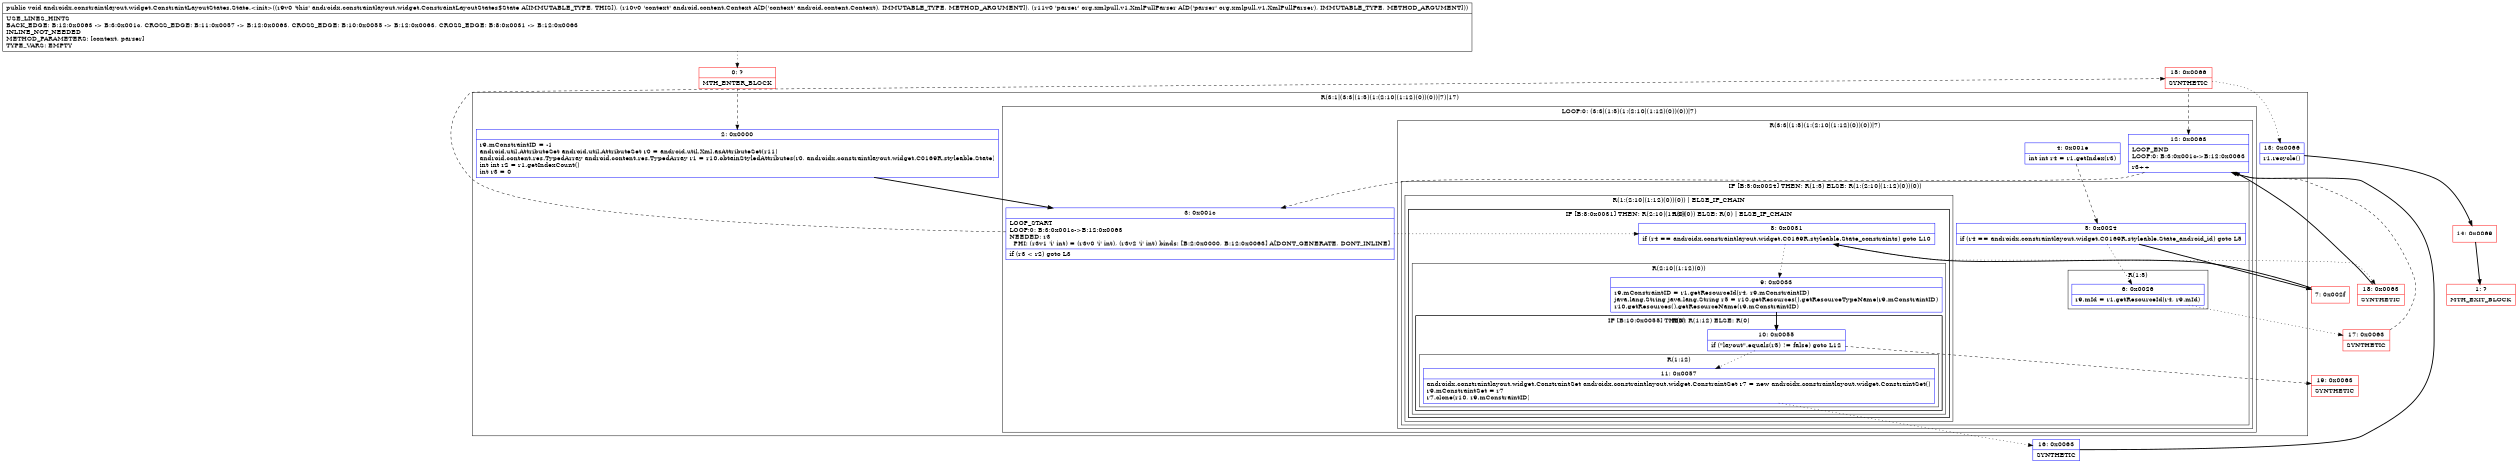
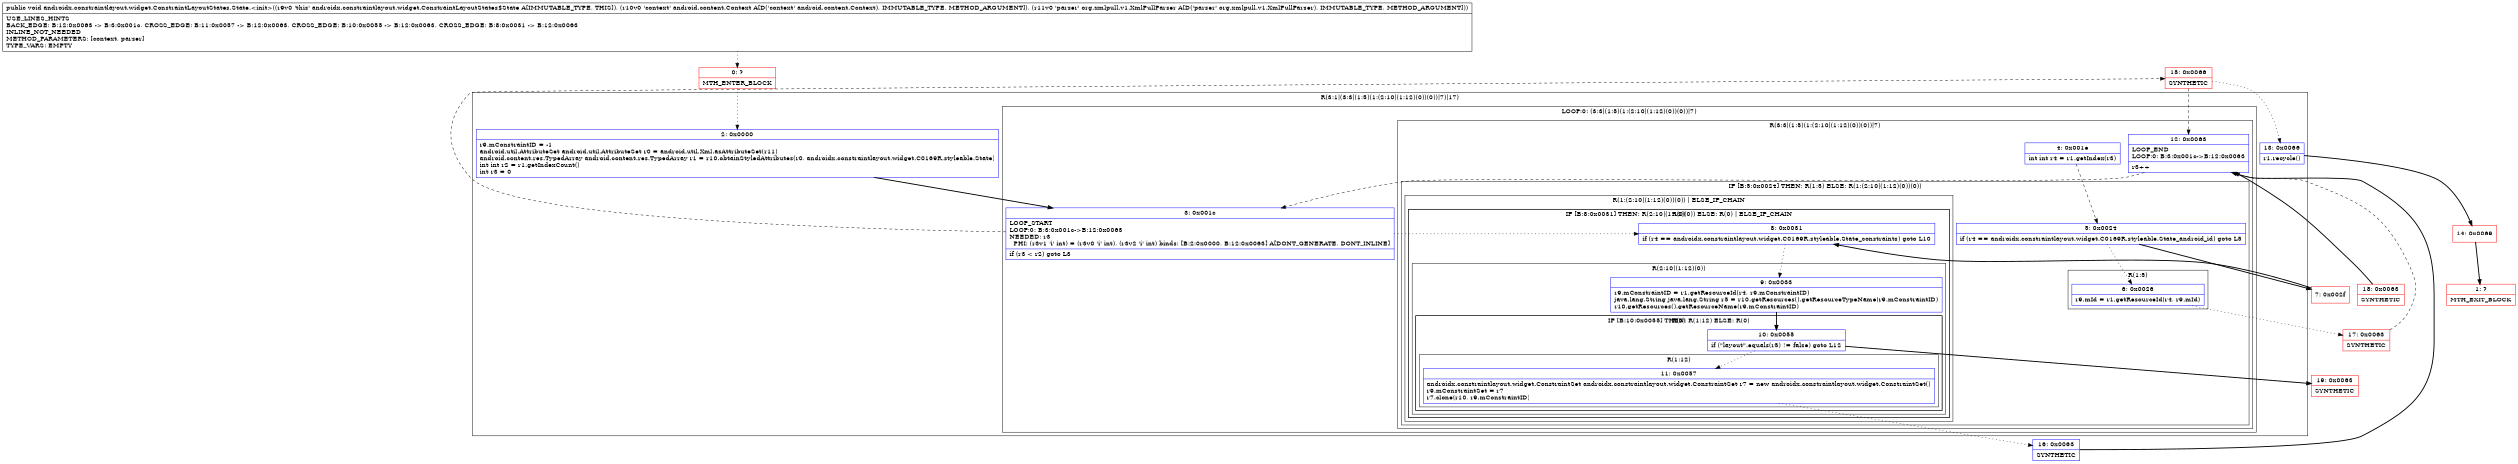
(737, 107) -> (737, 107)
(2215, 260) -> none
(2076, 365) -> (2076, 365)
